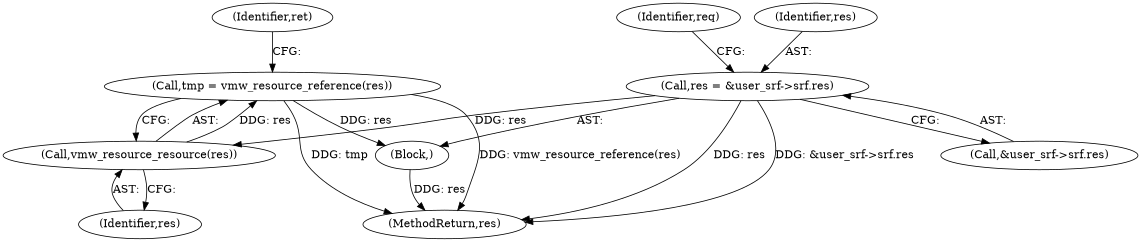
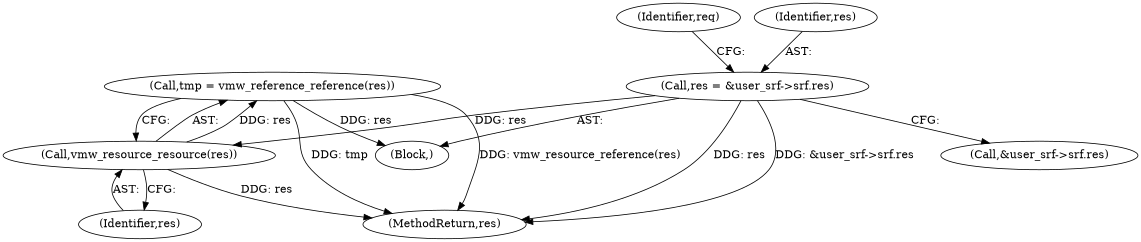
(272, 17) -> none
(272, 86) -> (272, 86)
(934, 112) -> none
(411, 188) -> (264, 201)
